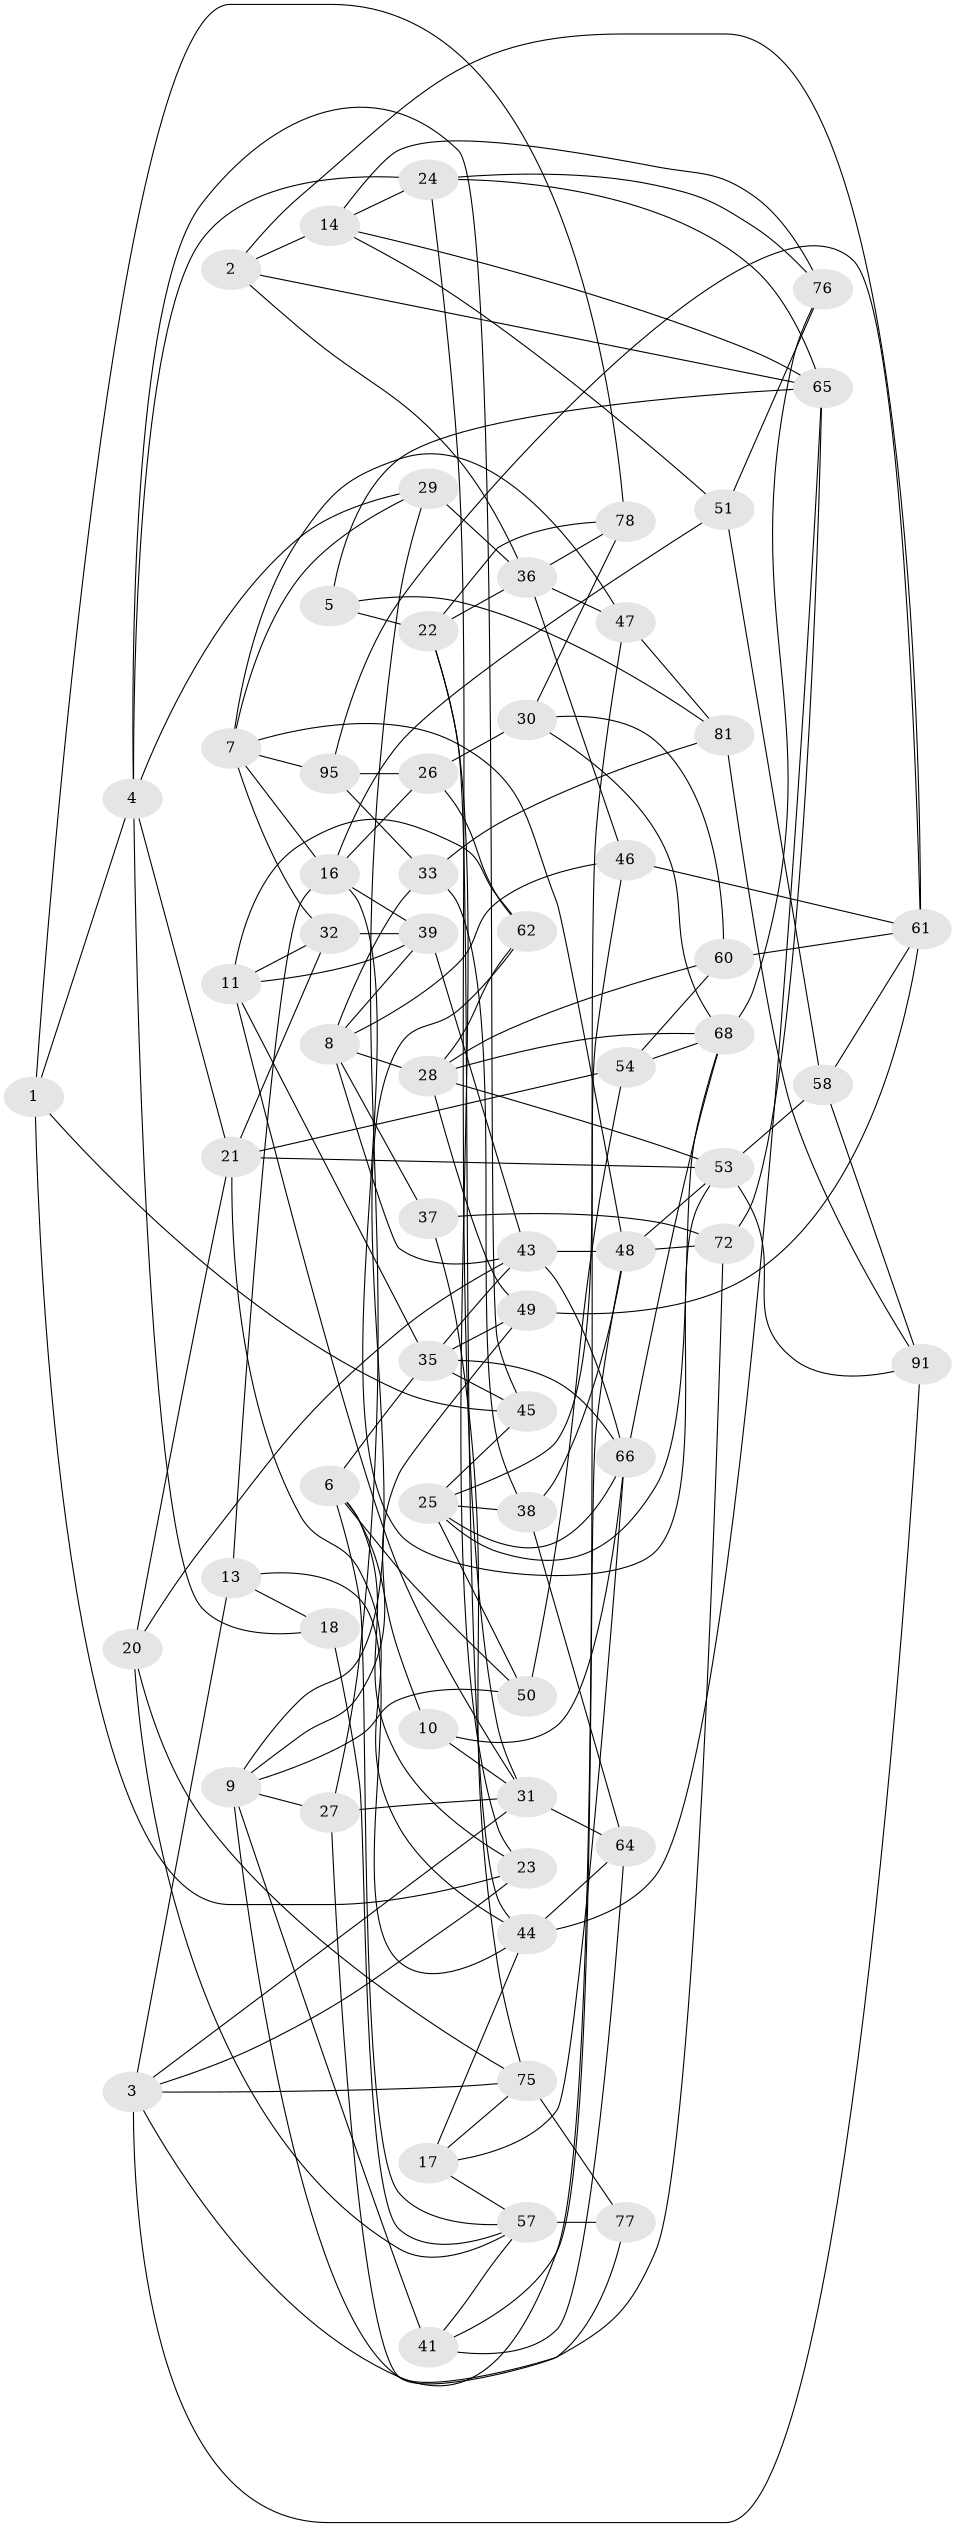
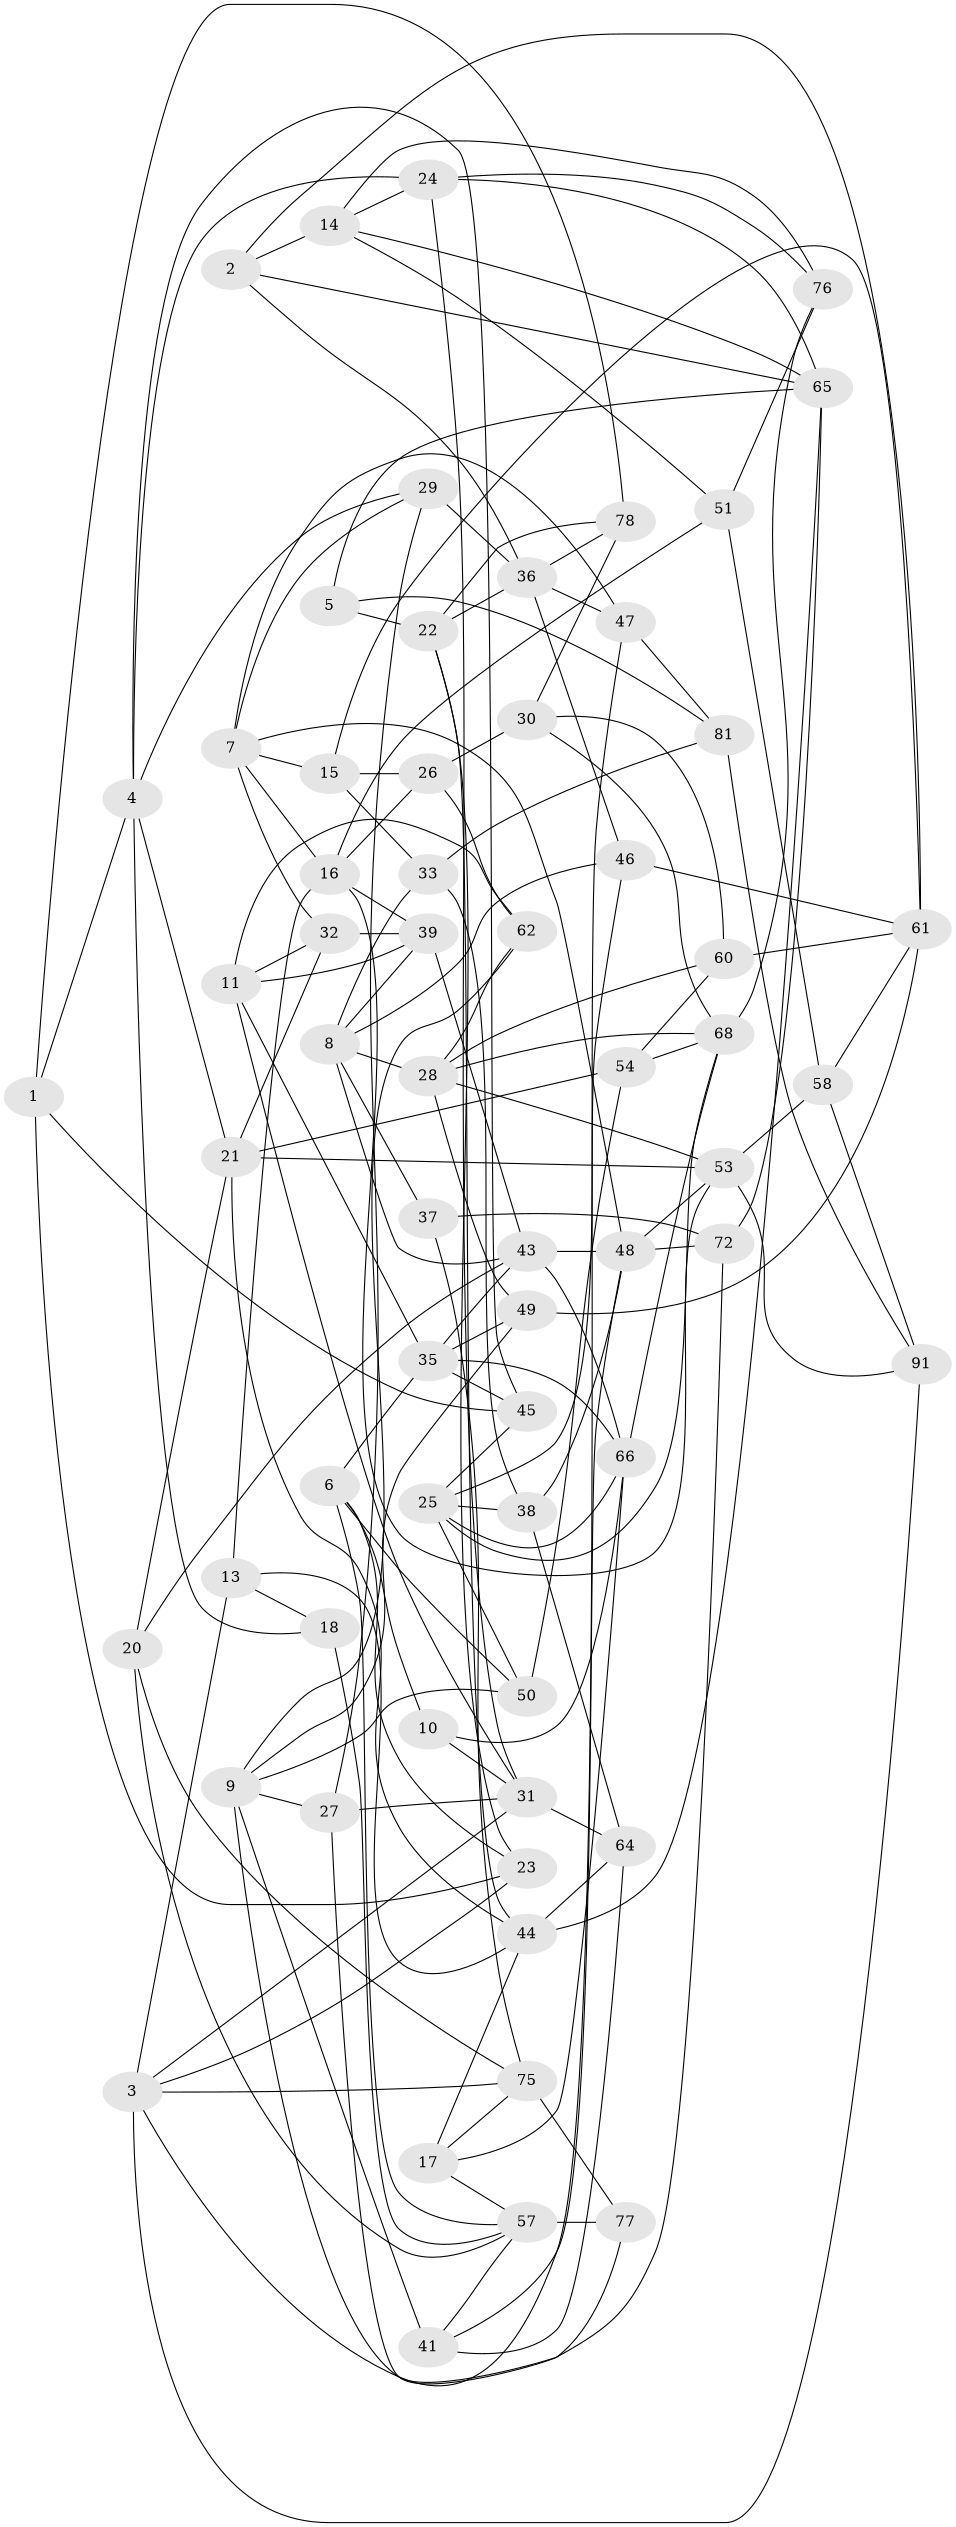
(330, 774) -> (330, 774)
